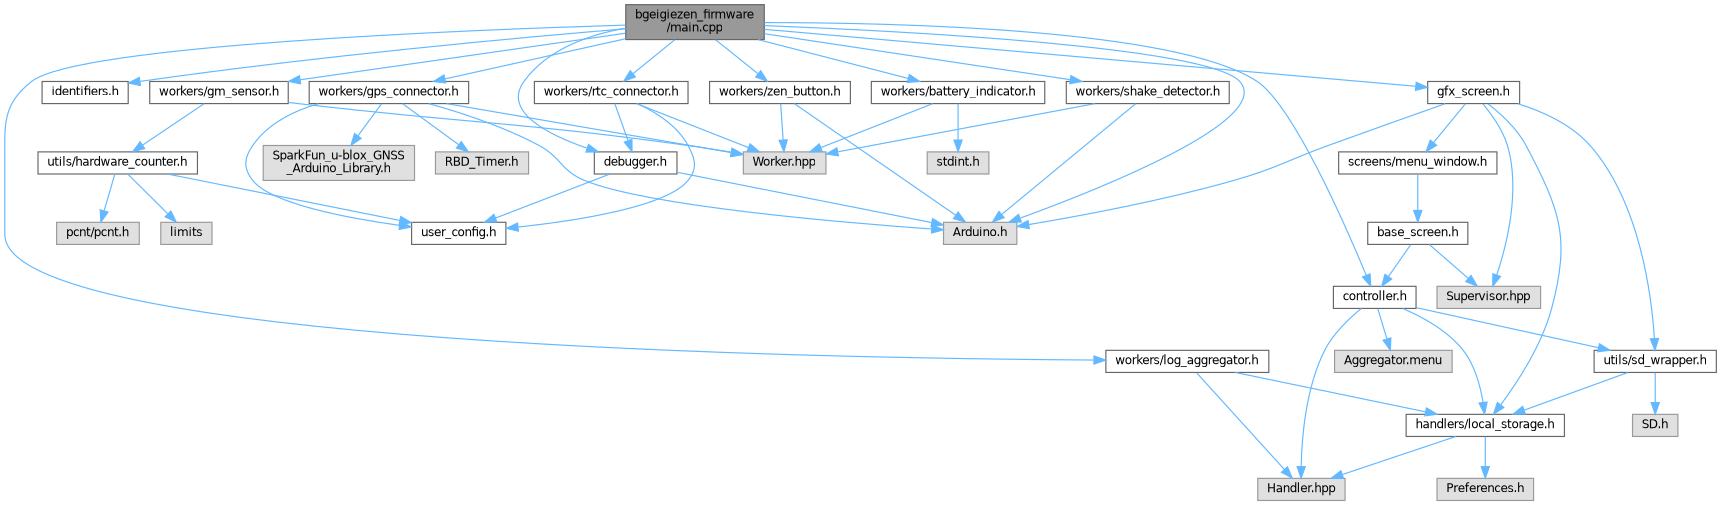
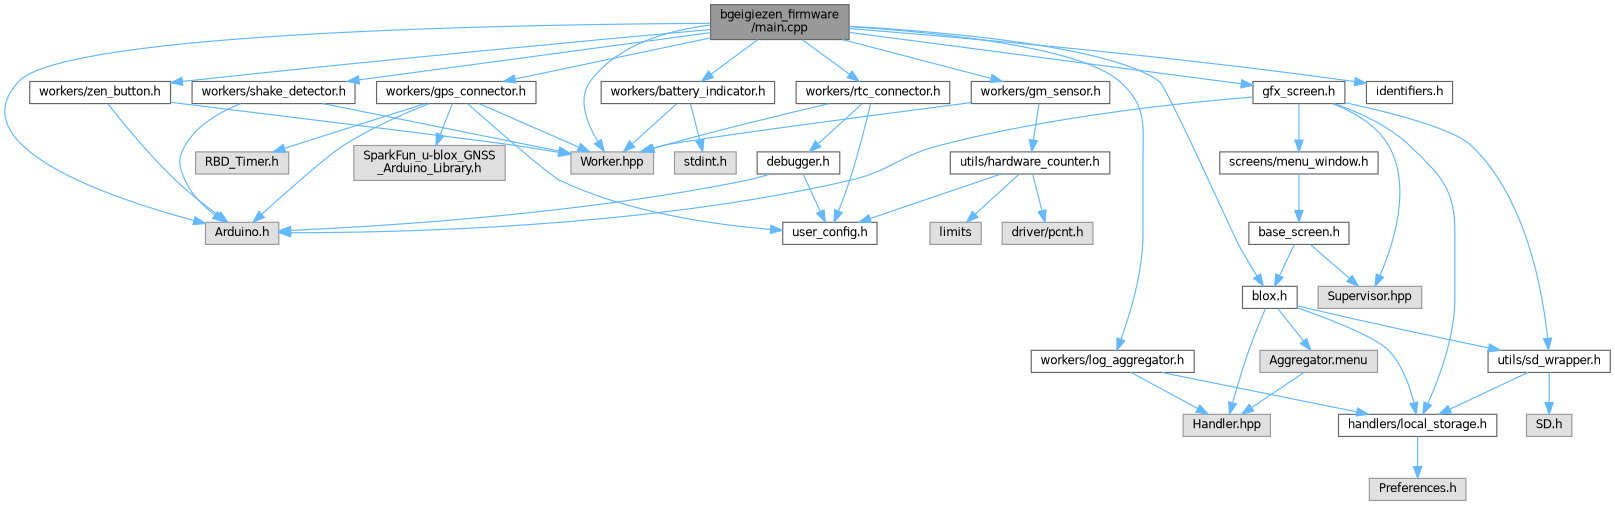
(528, 77) -> (601, 69)
(98, 233) -> (1048, 233)
(1375, 297) -> (1270, 297)
(1399, 456) -> (1280, 388)
